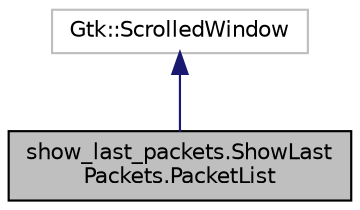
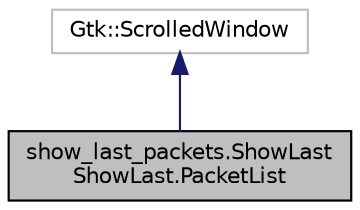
(180, 166) -> (180, 166)
